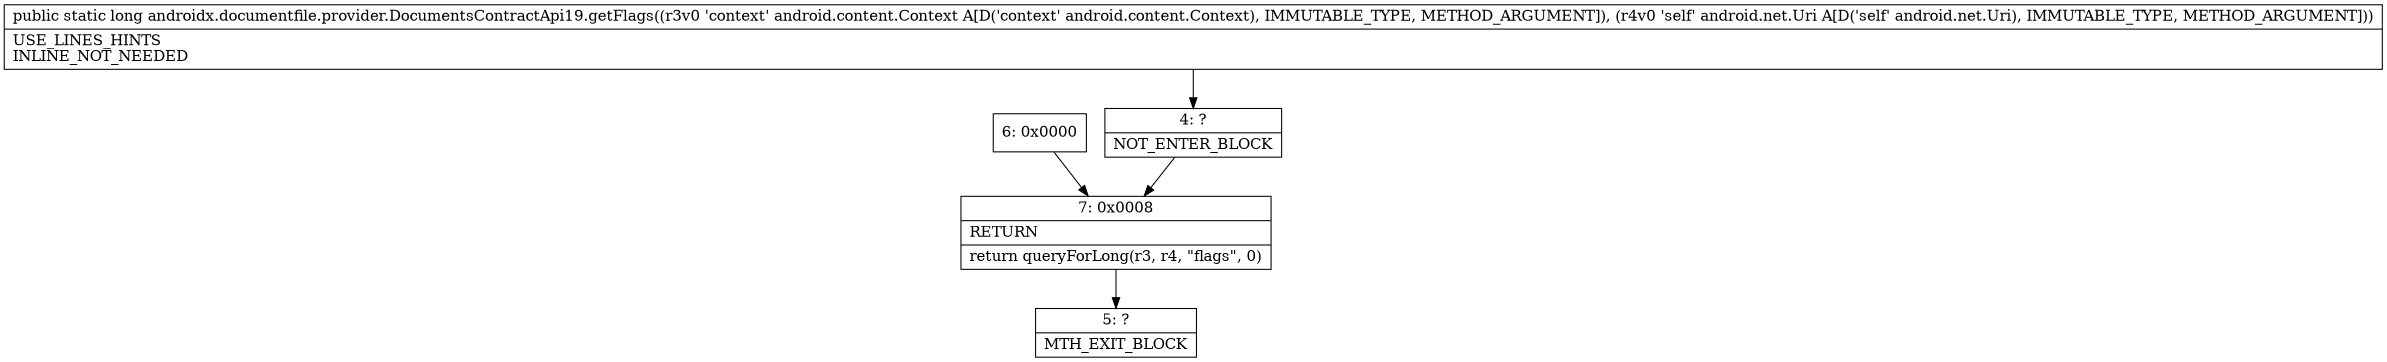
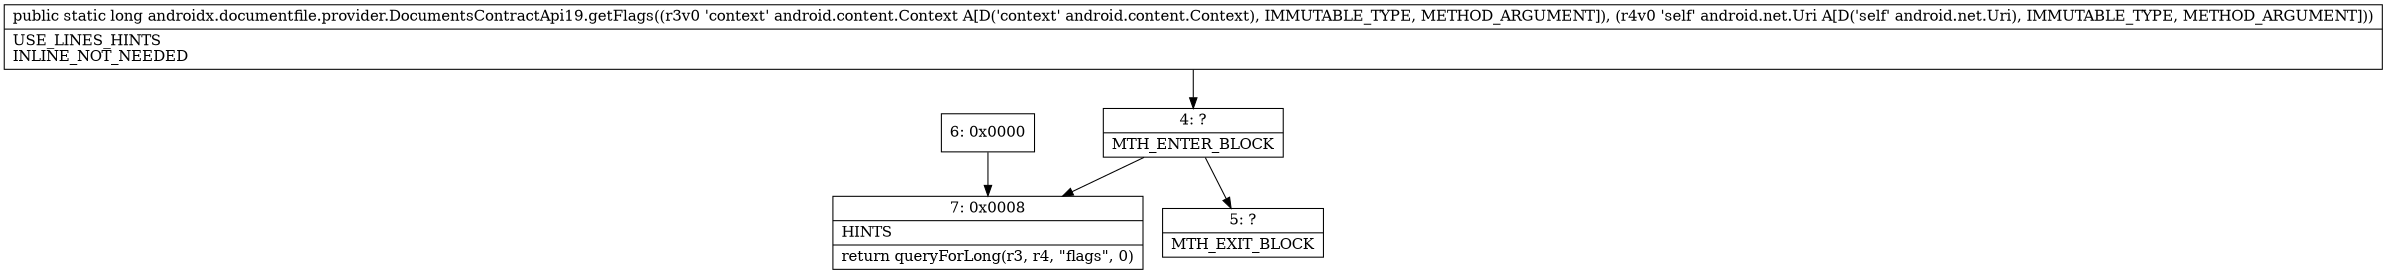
(1193, 144) -> (1193, 144)
(1004, 232) -> (867, 232)
(1116, 284) -> (1216, 178)
